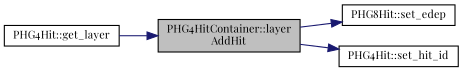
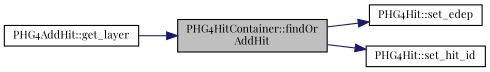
(399, 15) -> (426, 15)
(62, 36) -> (72, 36)
(229, 36) -> (252, 36)
